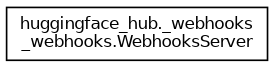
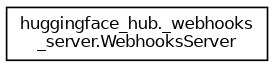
(137, 34) -> (137, 34)
